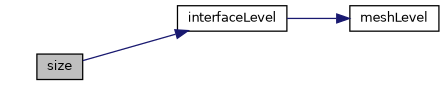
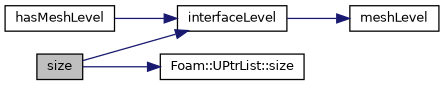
none -> (60, 18)
none -> (232, 67)
